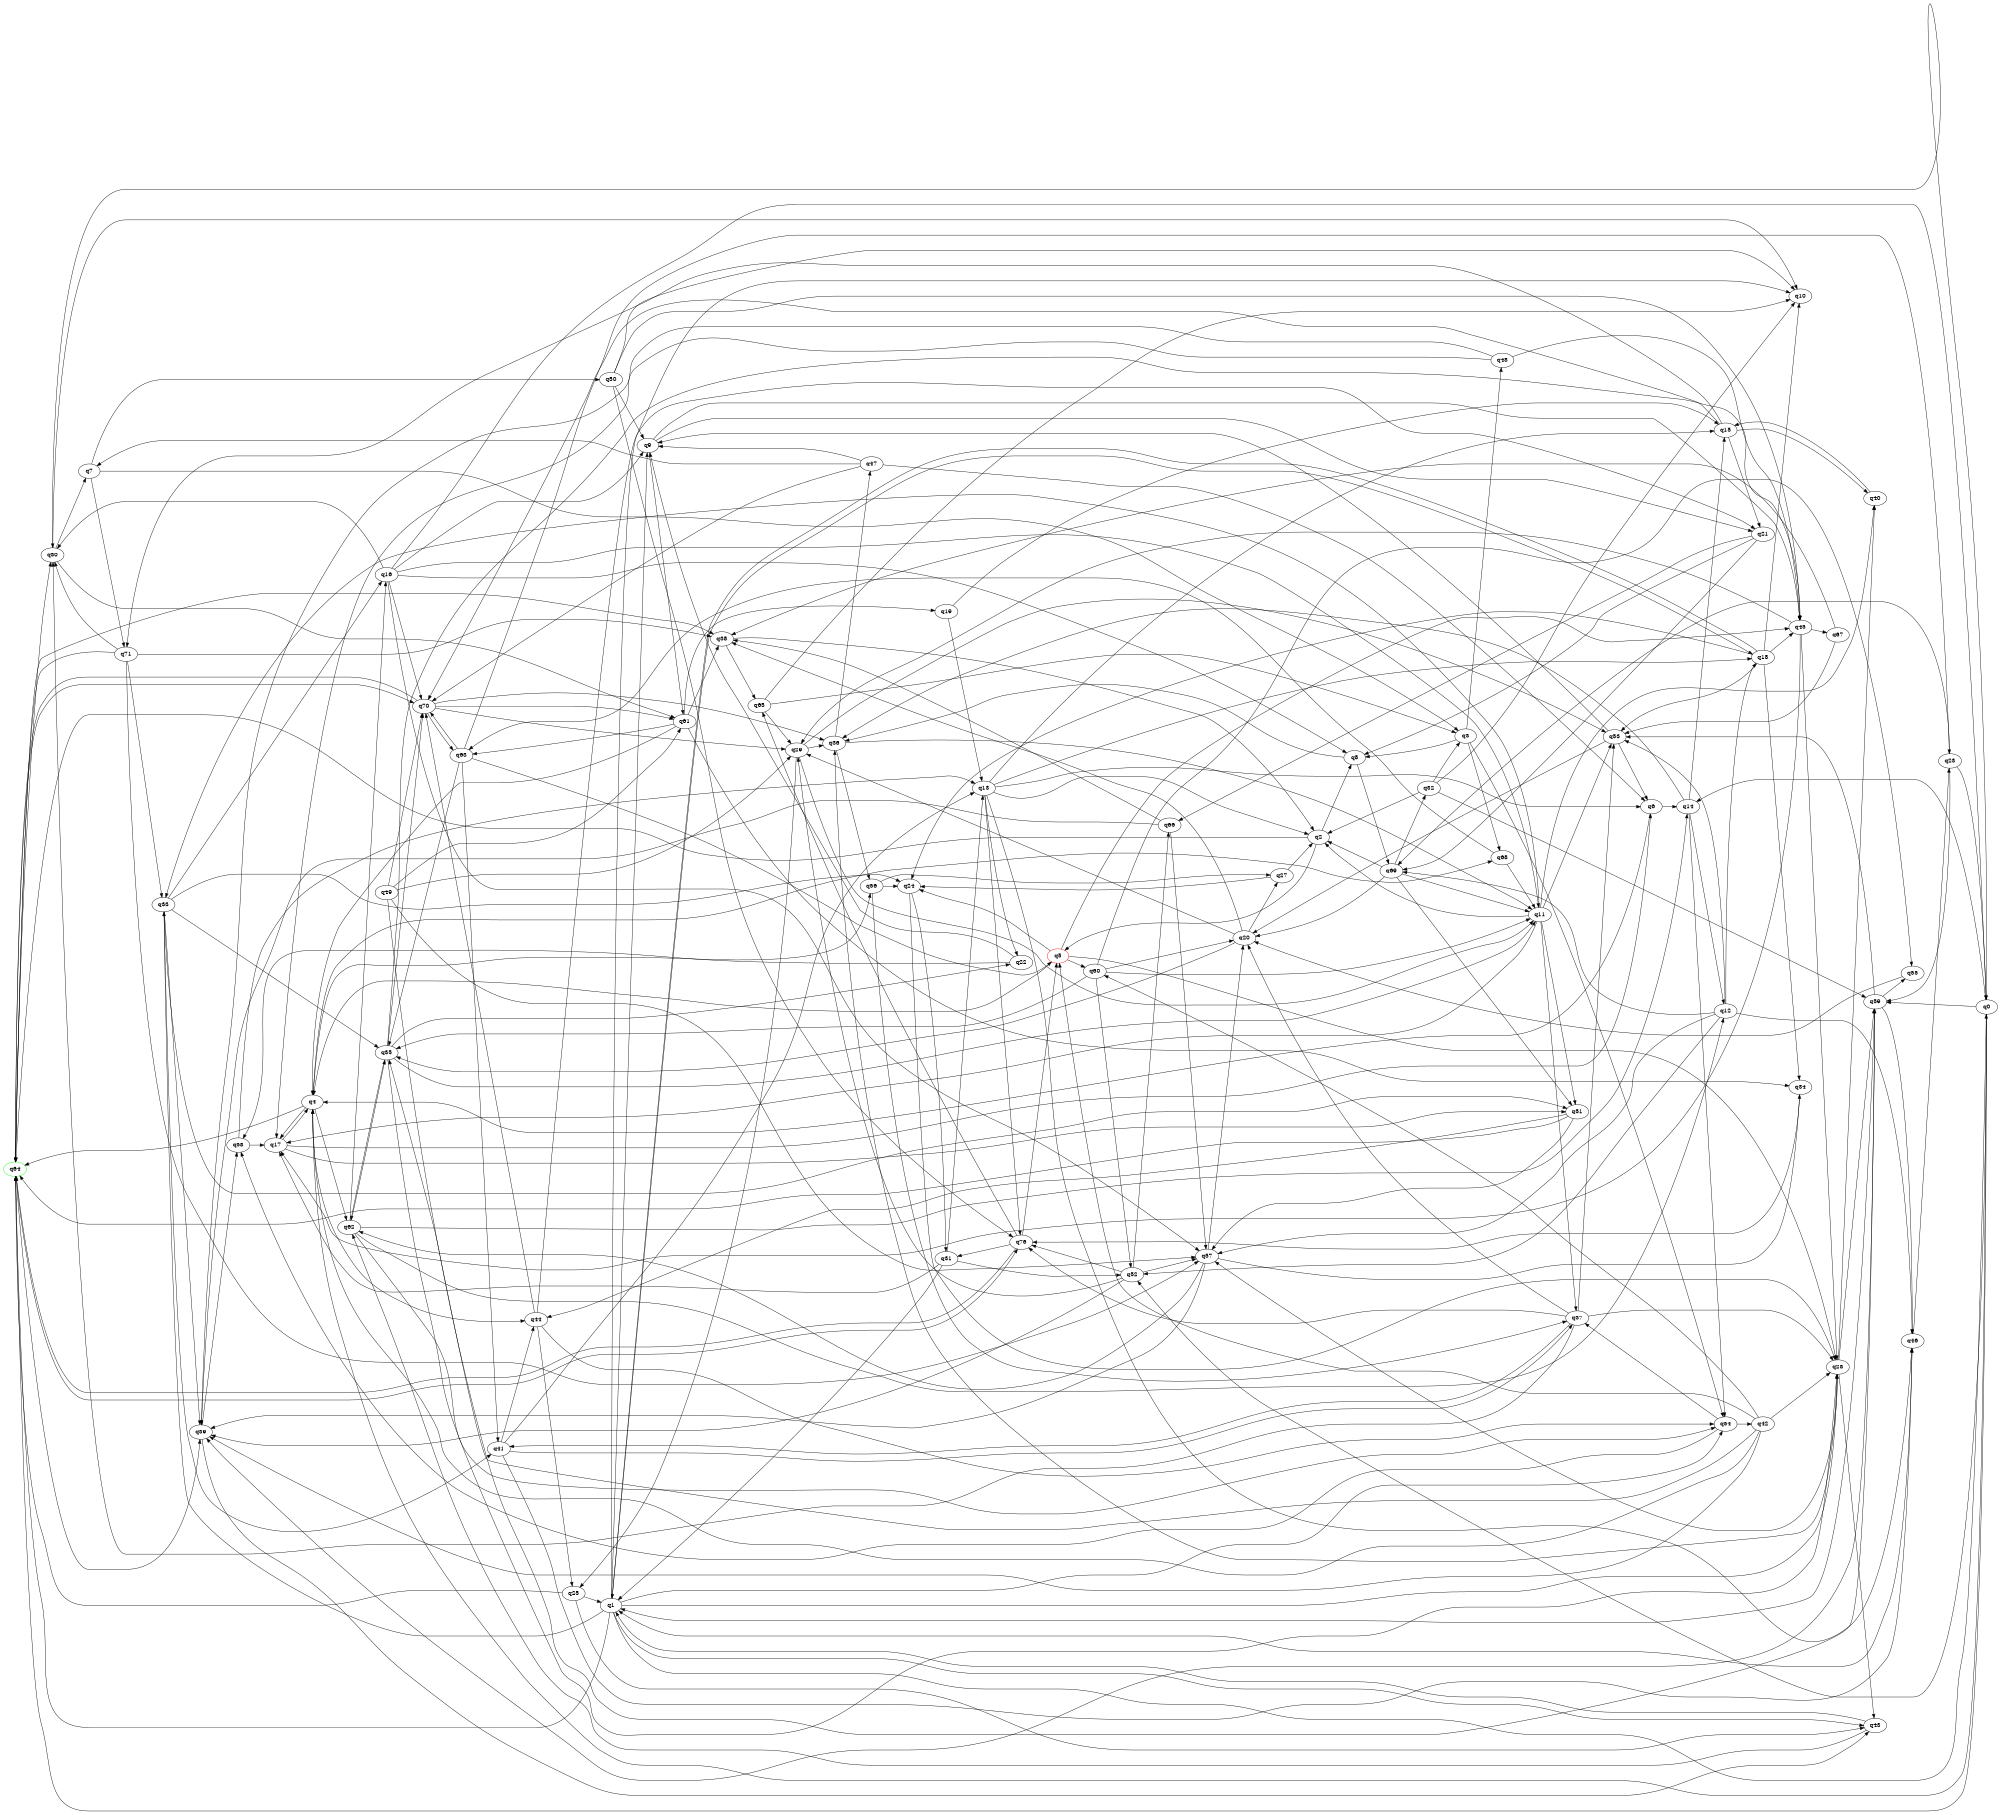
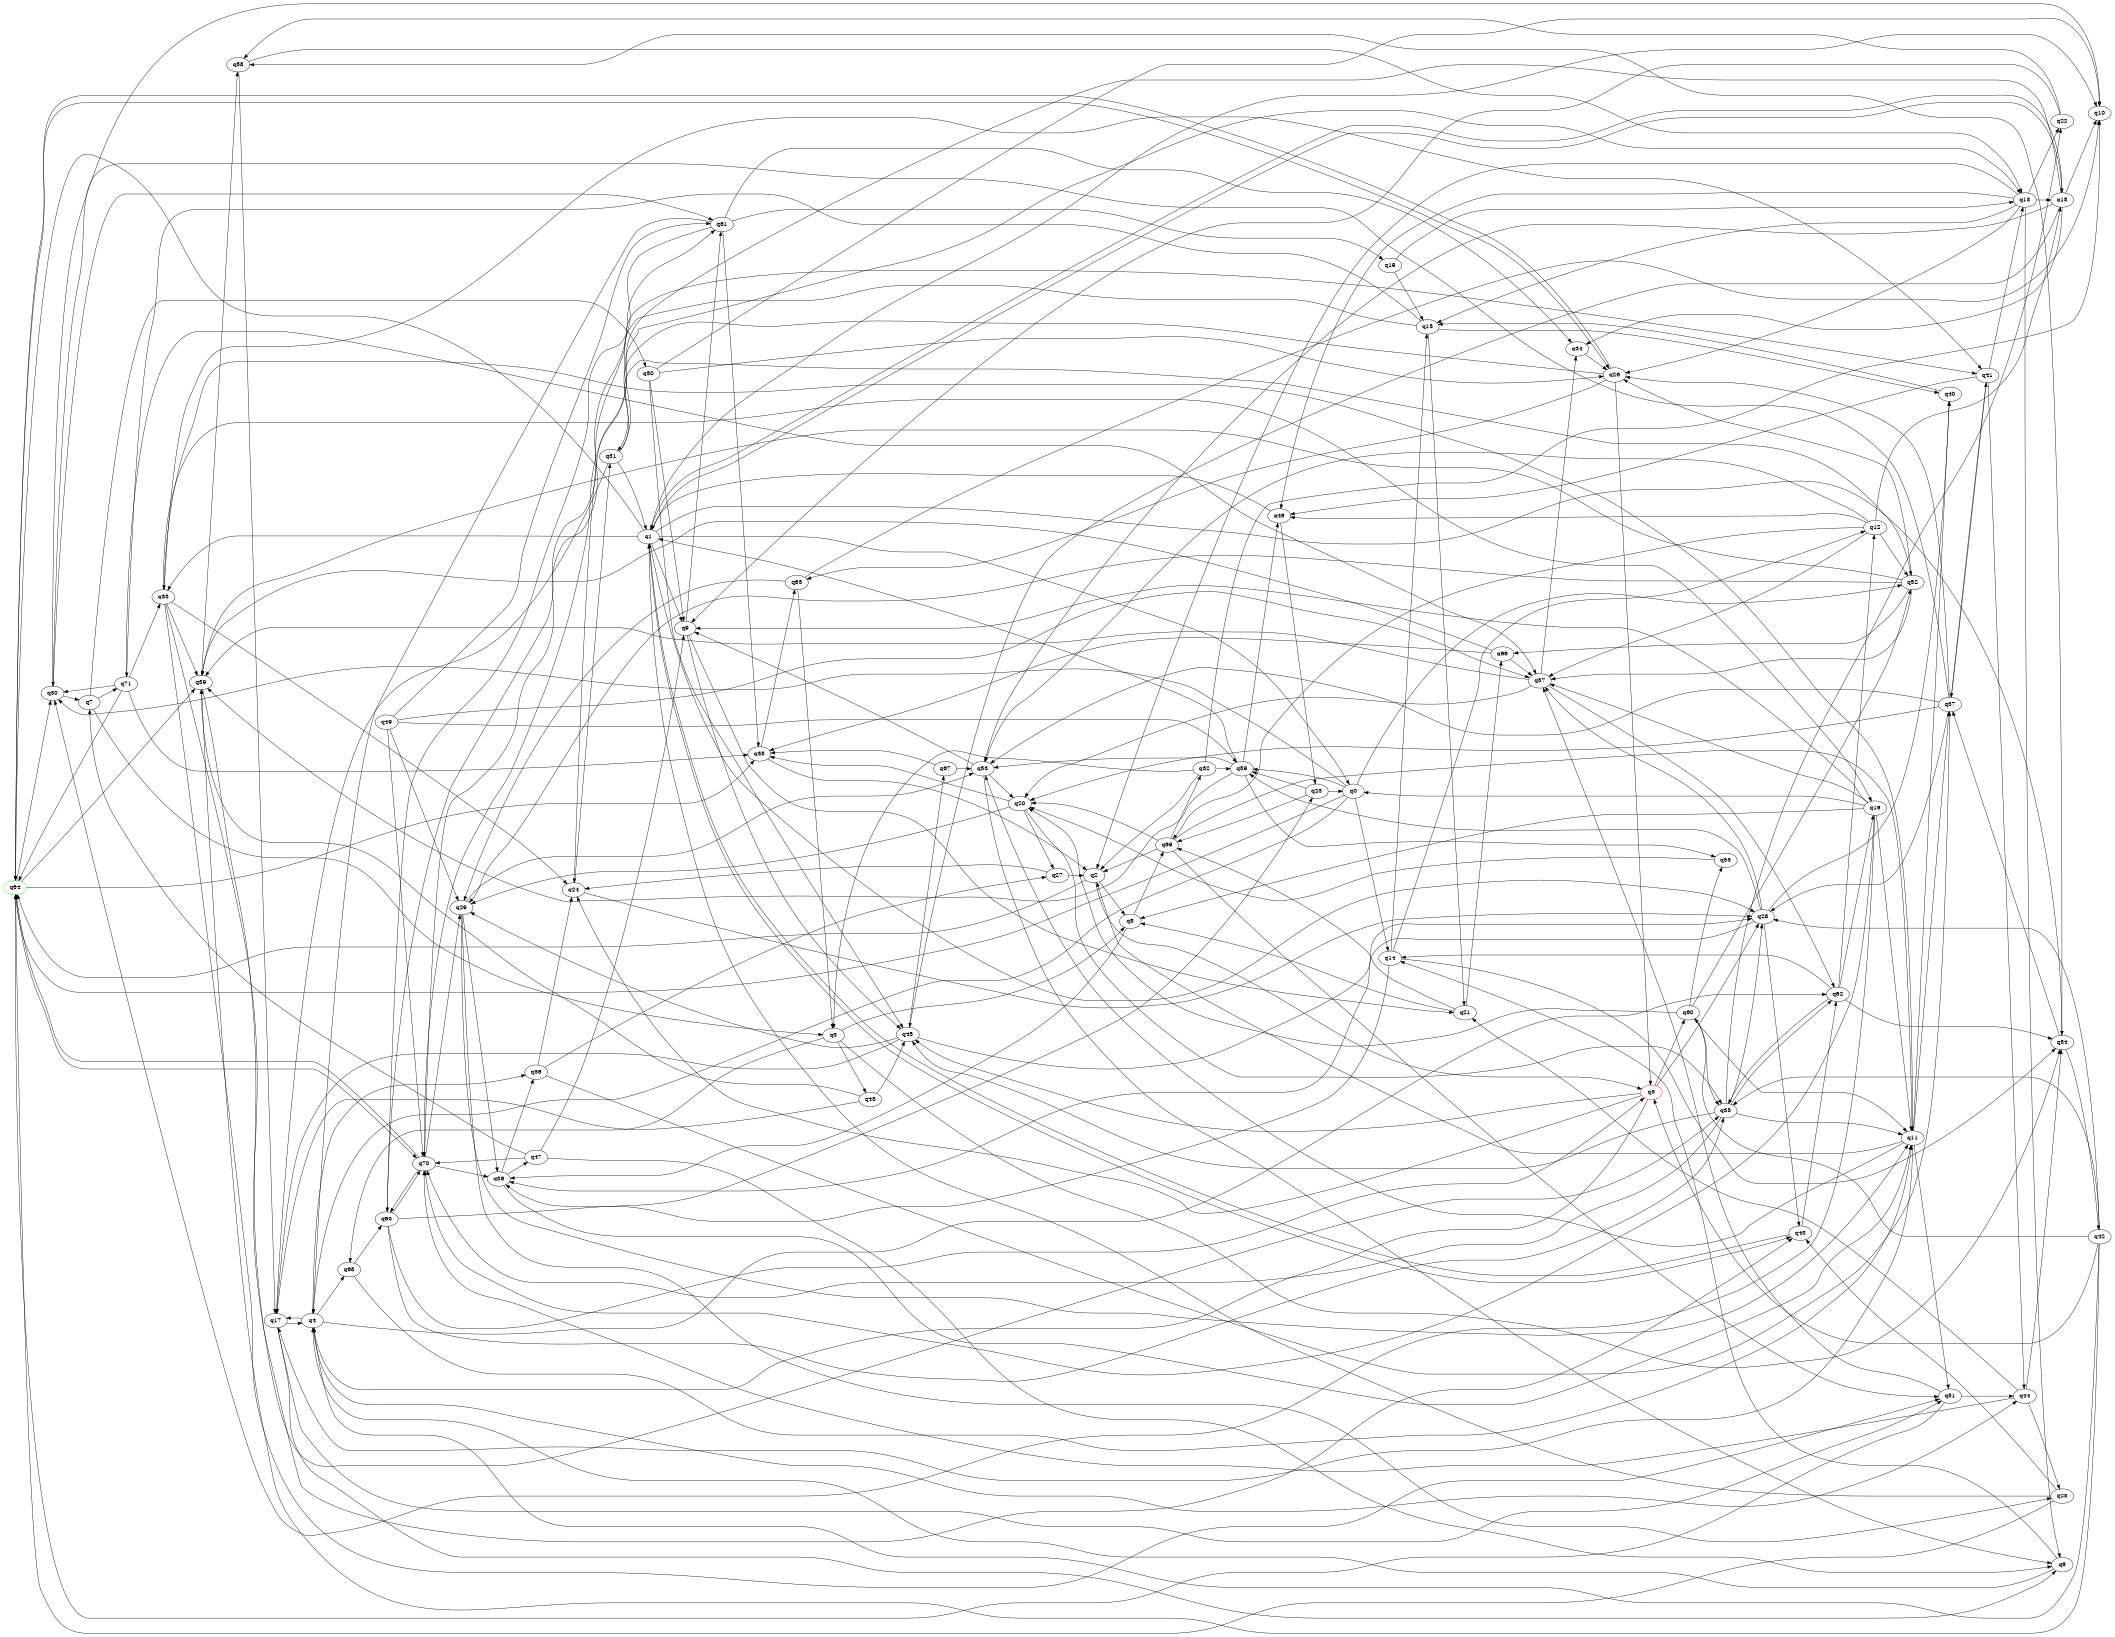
(175, 1146) -> none
(1021, 1242) -> (1615, 375)
